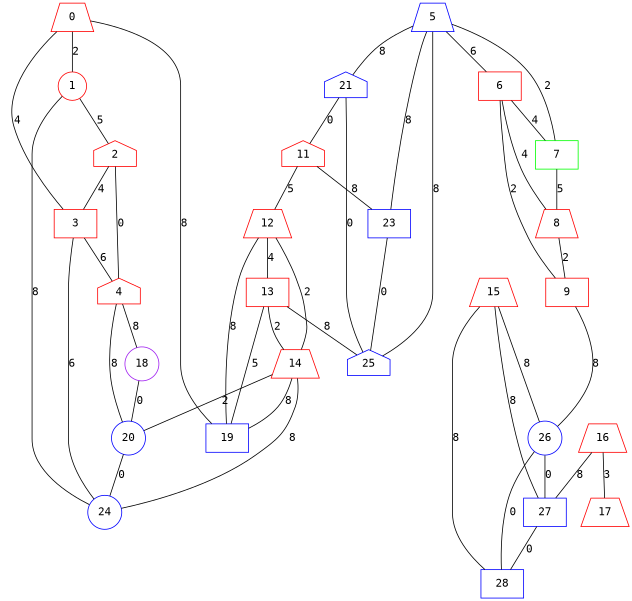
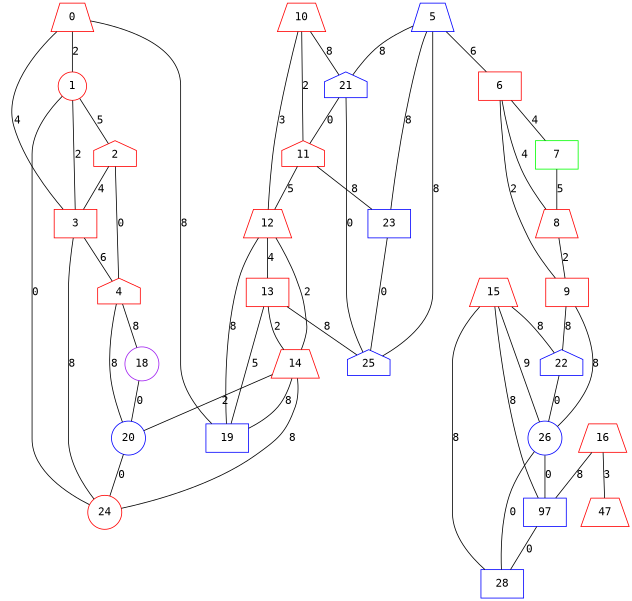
none -> (302, 17)
(523, 66) -> none
none -> (74, 155)
(36, 292) -> (36, 292)
(72, 364) -> (72, 364)
(527, 364) -> (527, 364)
none -> (562, 364)
(105, 512) -> (105, 512)
(545, 512) -> (545, 512)
(605, 512) -> (605, 512)
